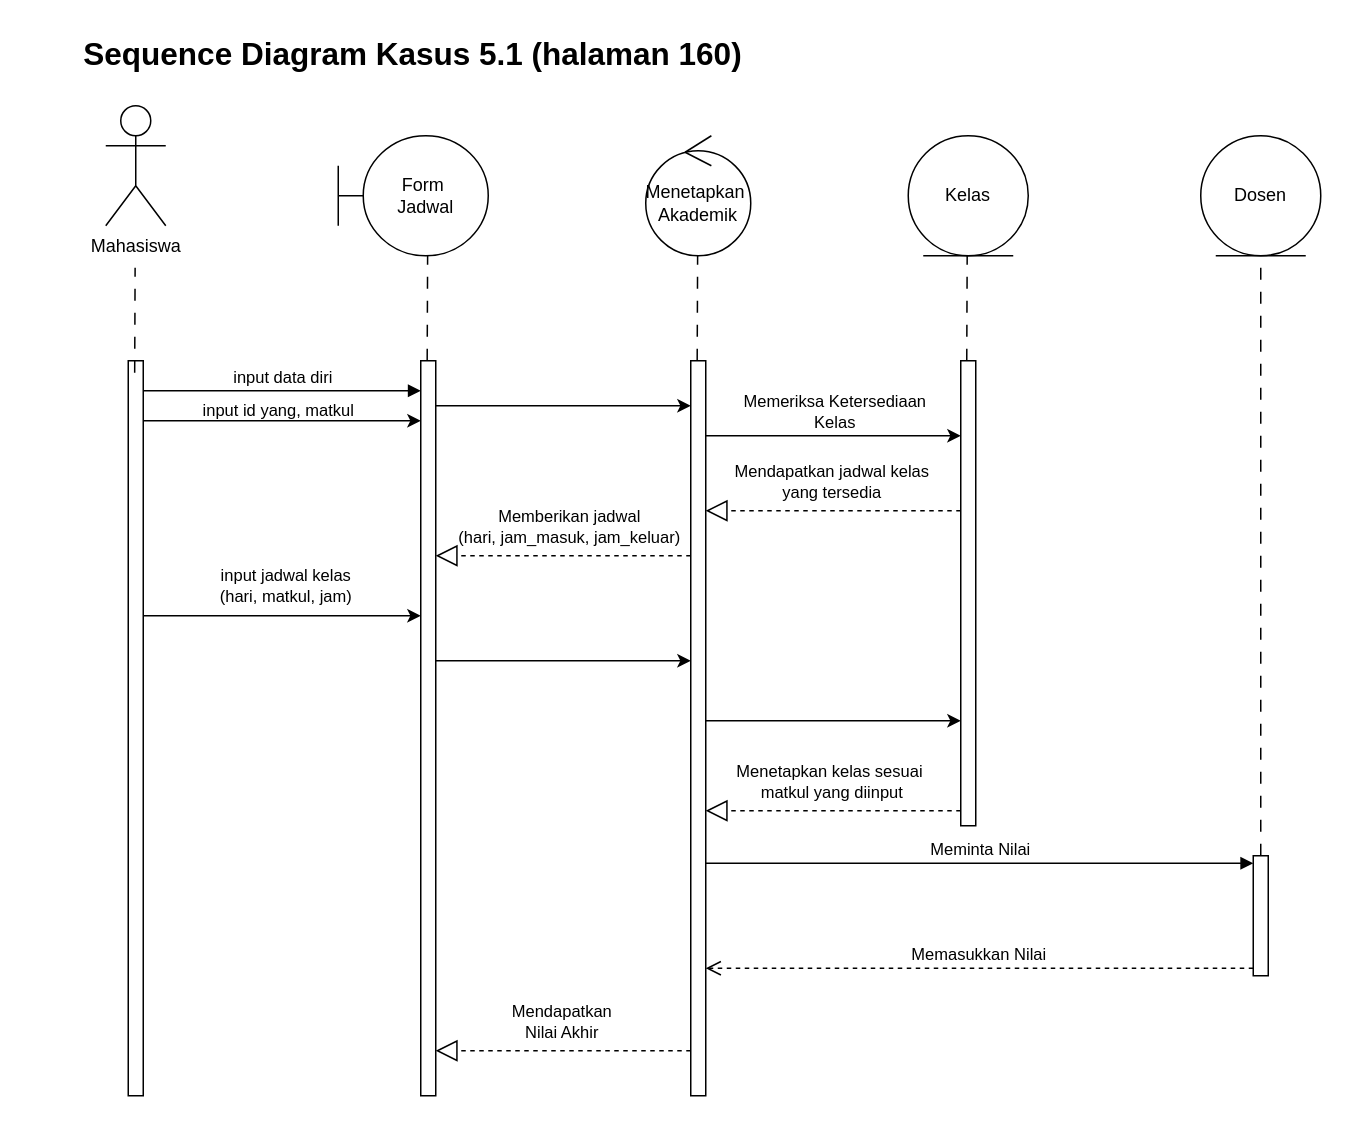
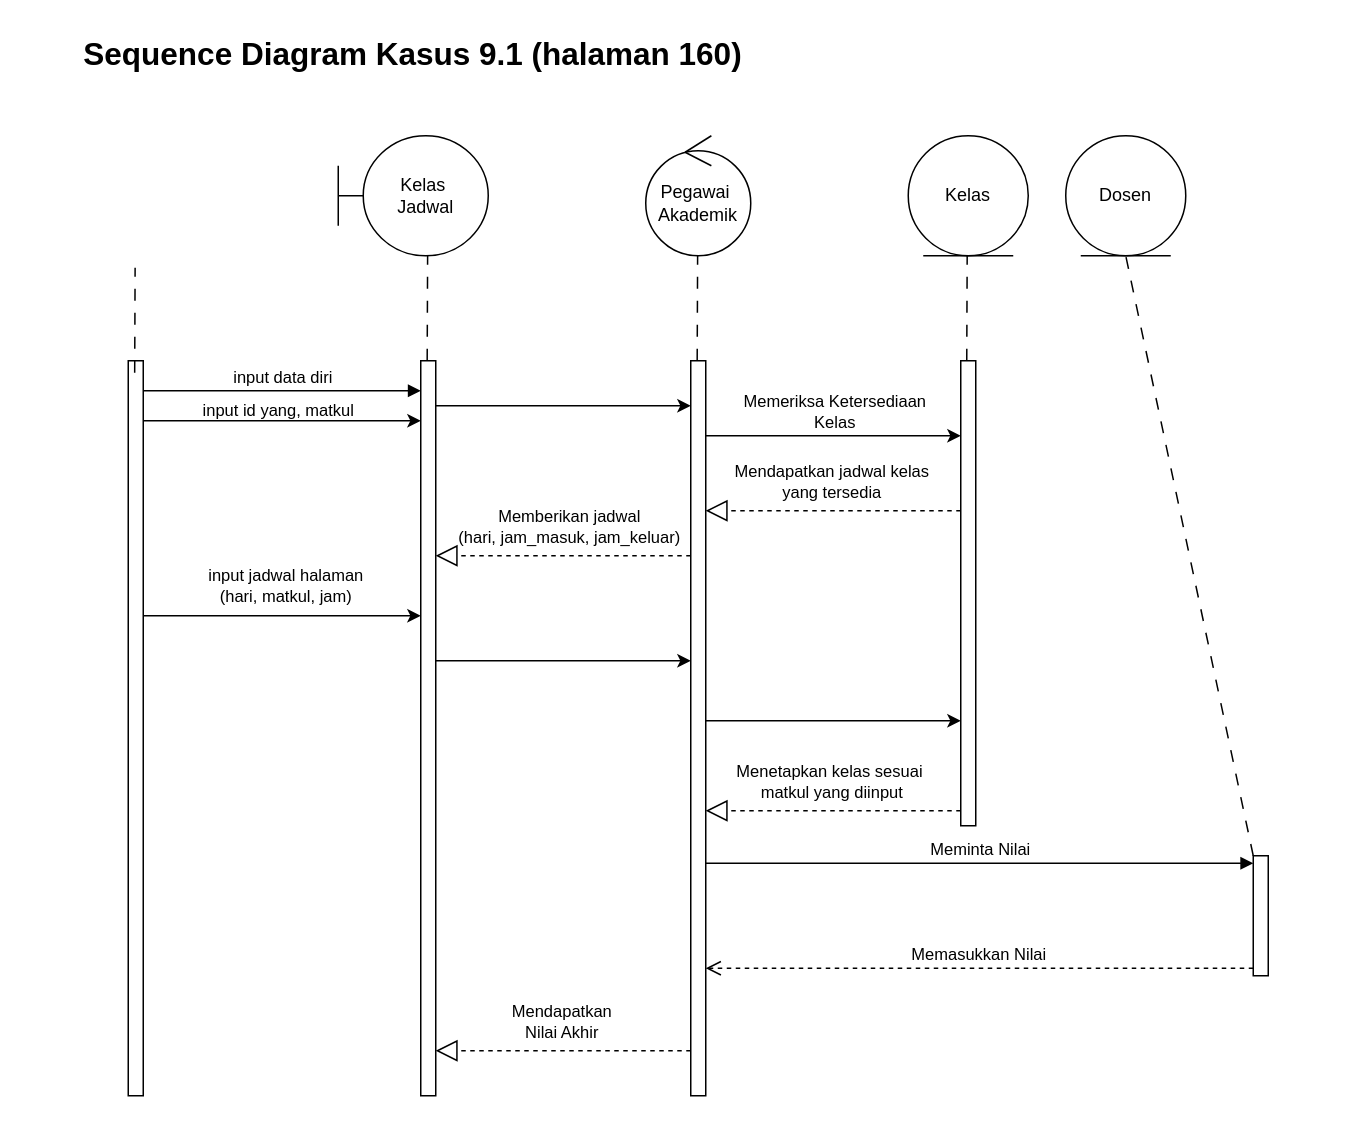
(413, 53) -> (413, 53)
(136, 166) -> none
(426, 196) -> (426, 196)
(1261, 196) -> (1126, 196)
(698, 203) -> (698, 203)
(287, 586) -> (287, 586)
